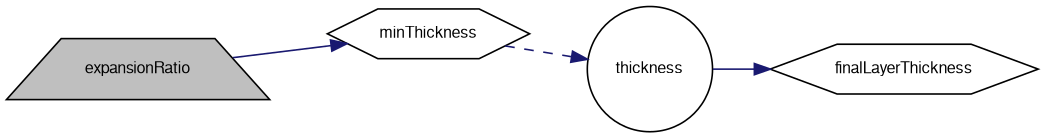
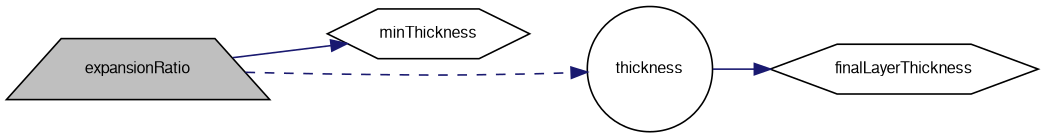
(538, 51) -> (408, 75)
